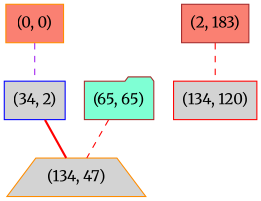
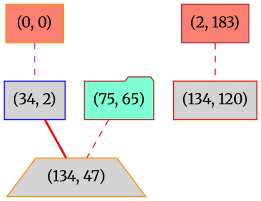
(119, 100) -> (119, 100)
